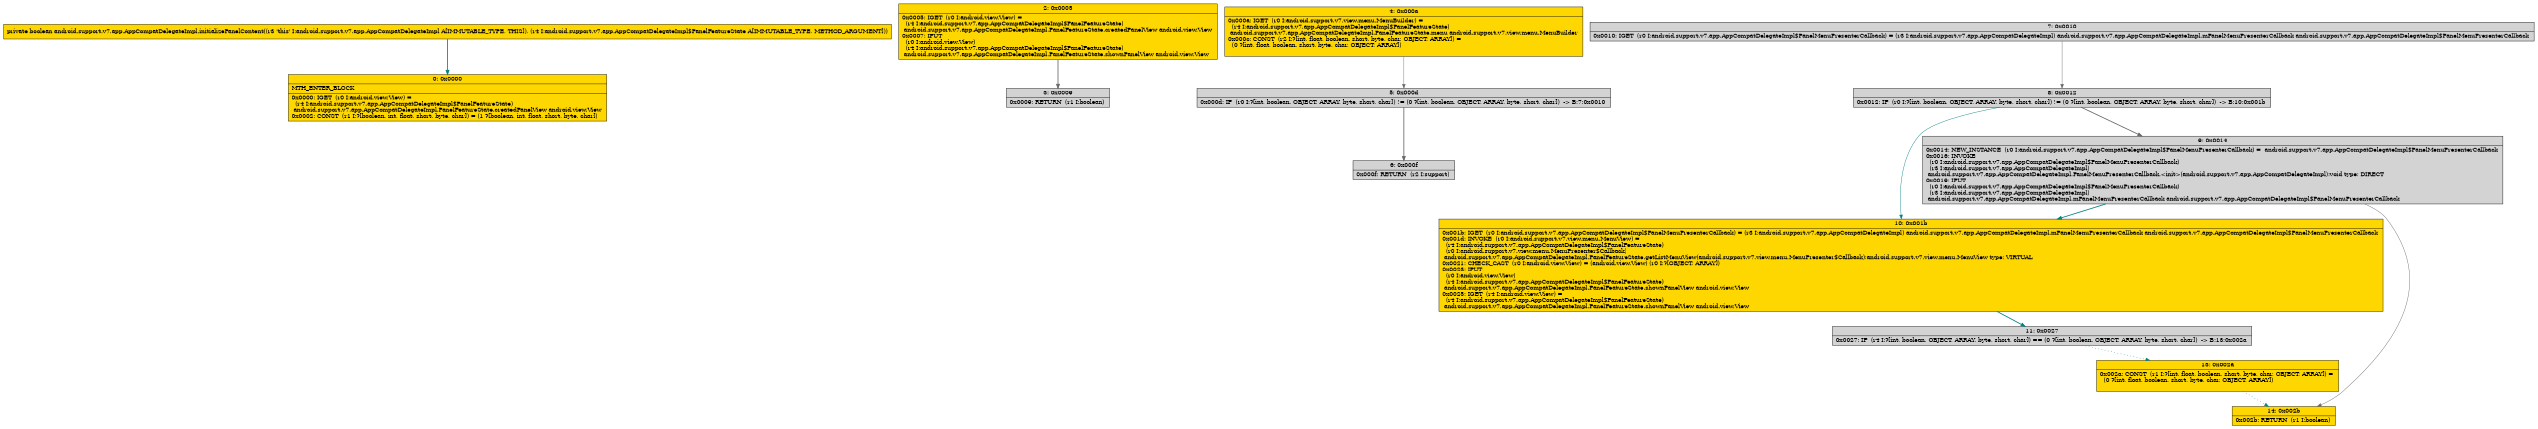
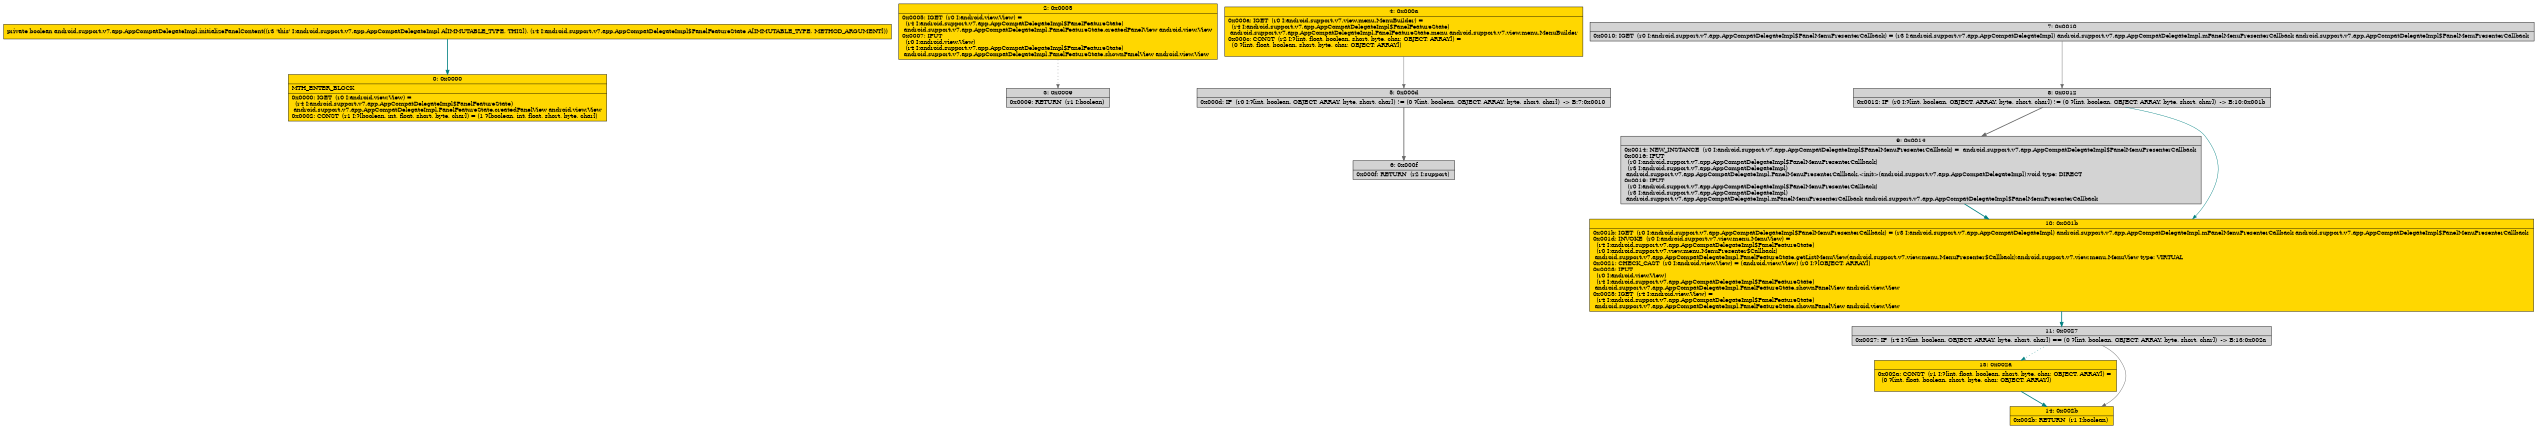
(1058, 72) -> (1058, 72)
(1953, 156) -> (1646, 156)
(2403, 312) -> (2126, 374)
(2254, 398) -> (2032, 398)
